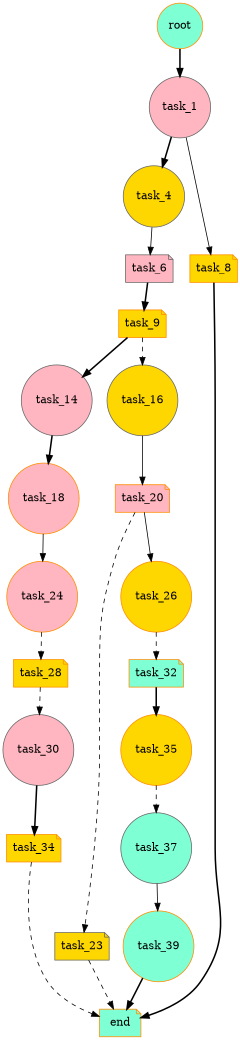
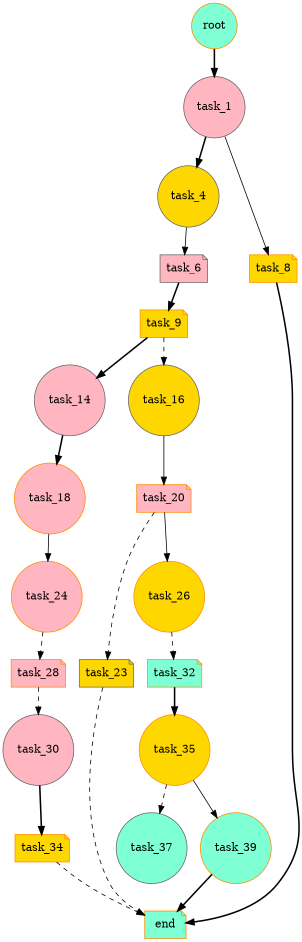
(41, 673) -> (38, 673)
(157, 893) -> (203, 796)
